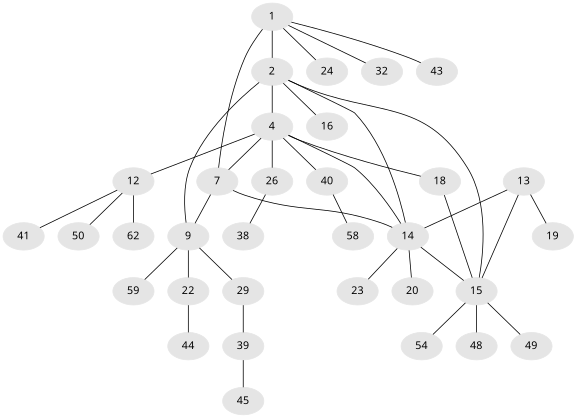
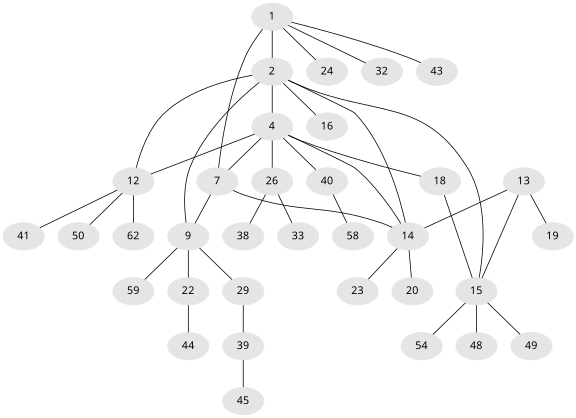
none -> (178, 103)
none -> (298, 236)
(442, 264) -> none
